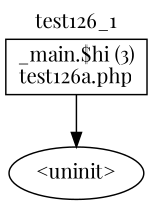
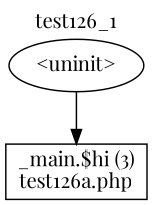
(76, 114) -> (76, 111)
